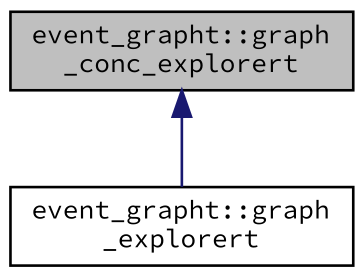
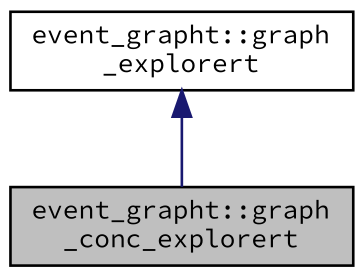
(182, 152) -> (182, 152)
